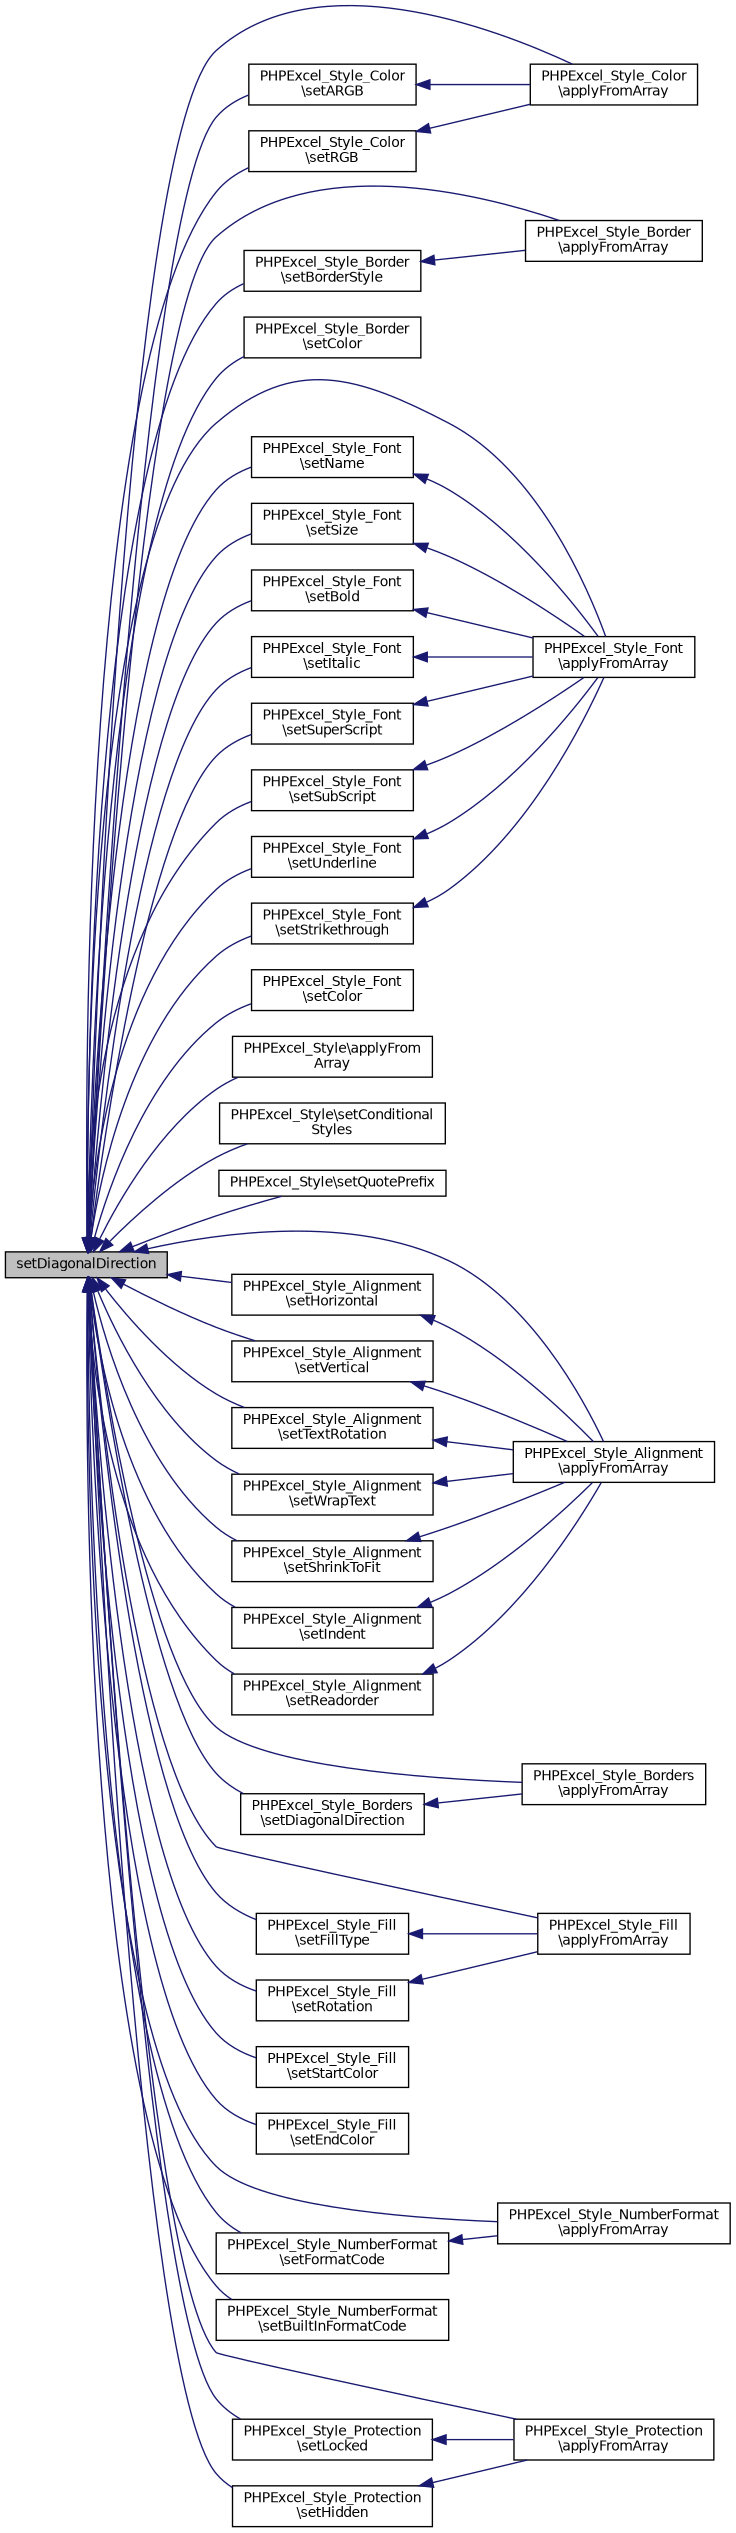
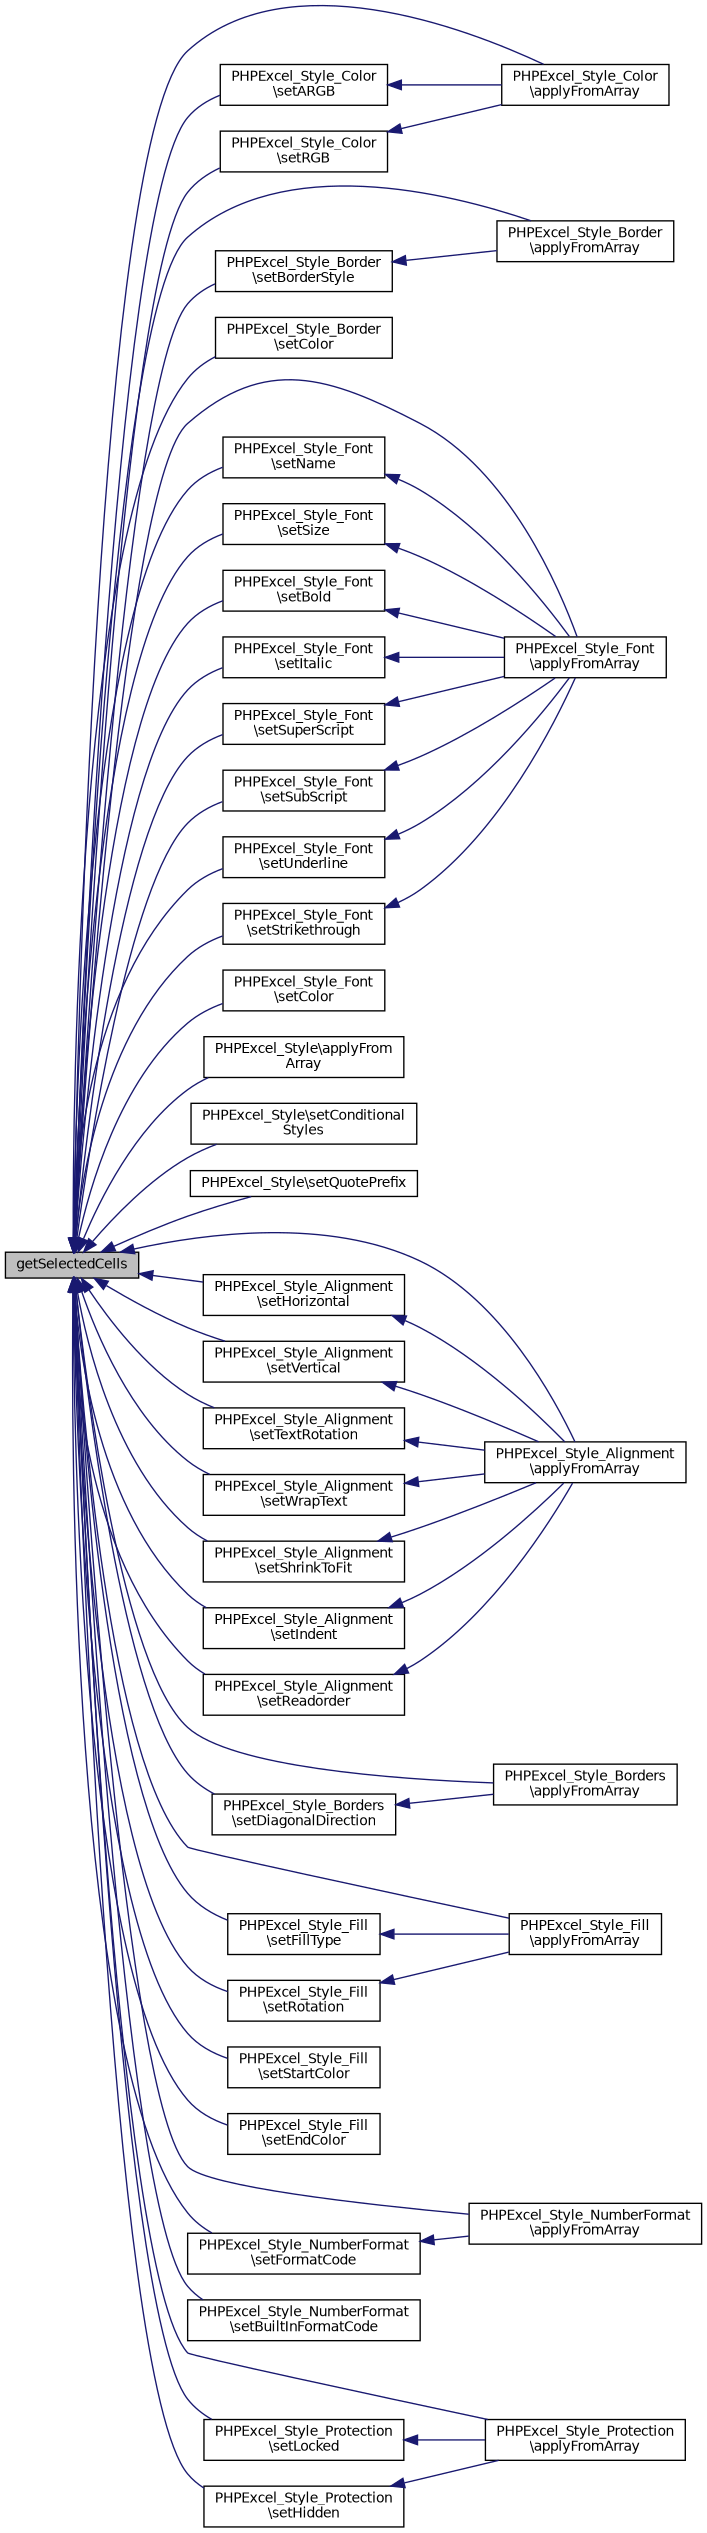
(86, 1265) -> (72, 1265)
